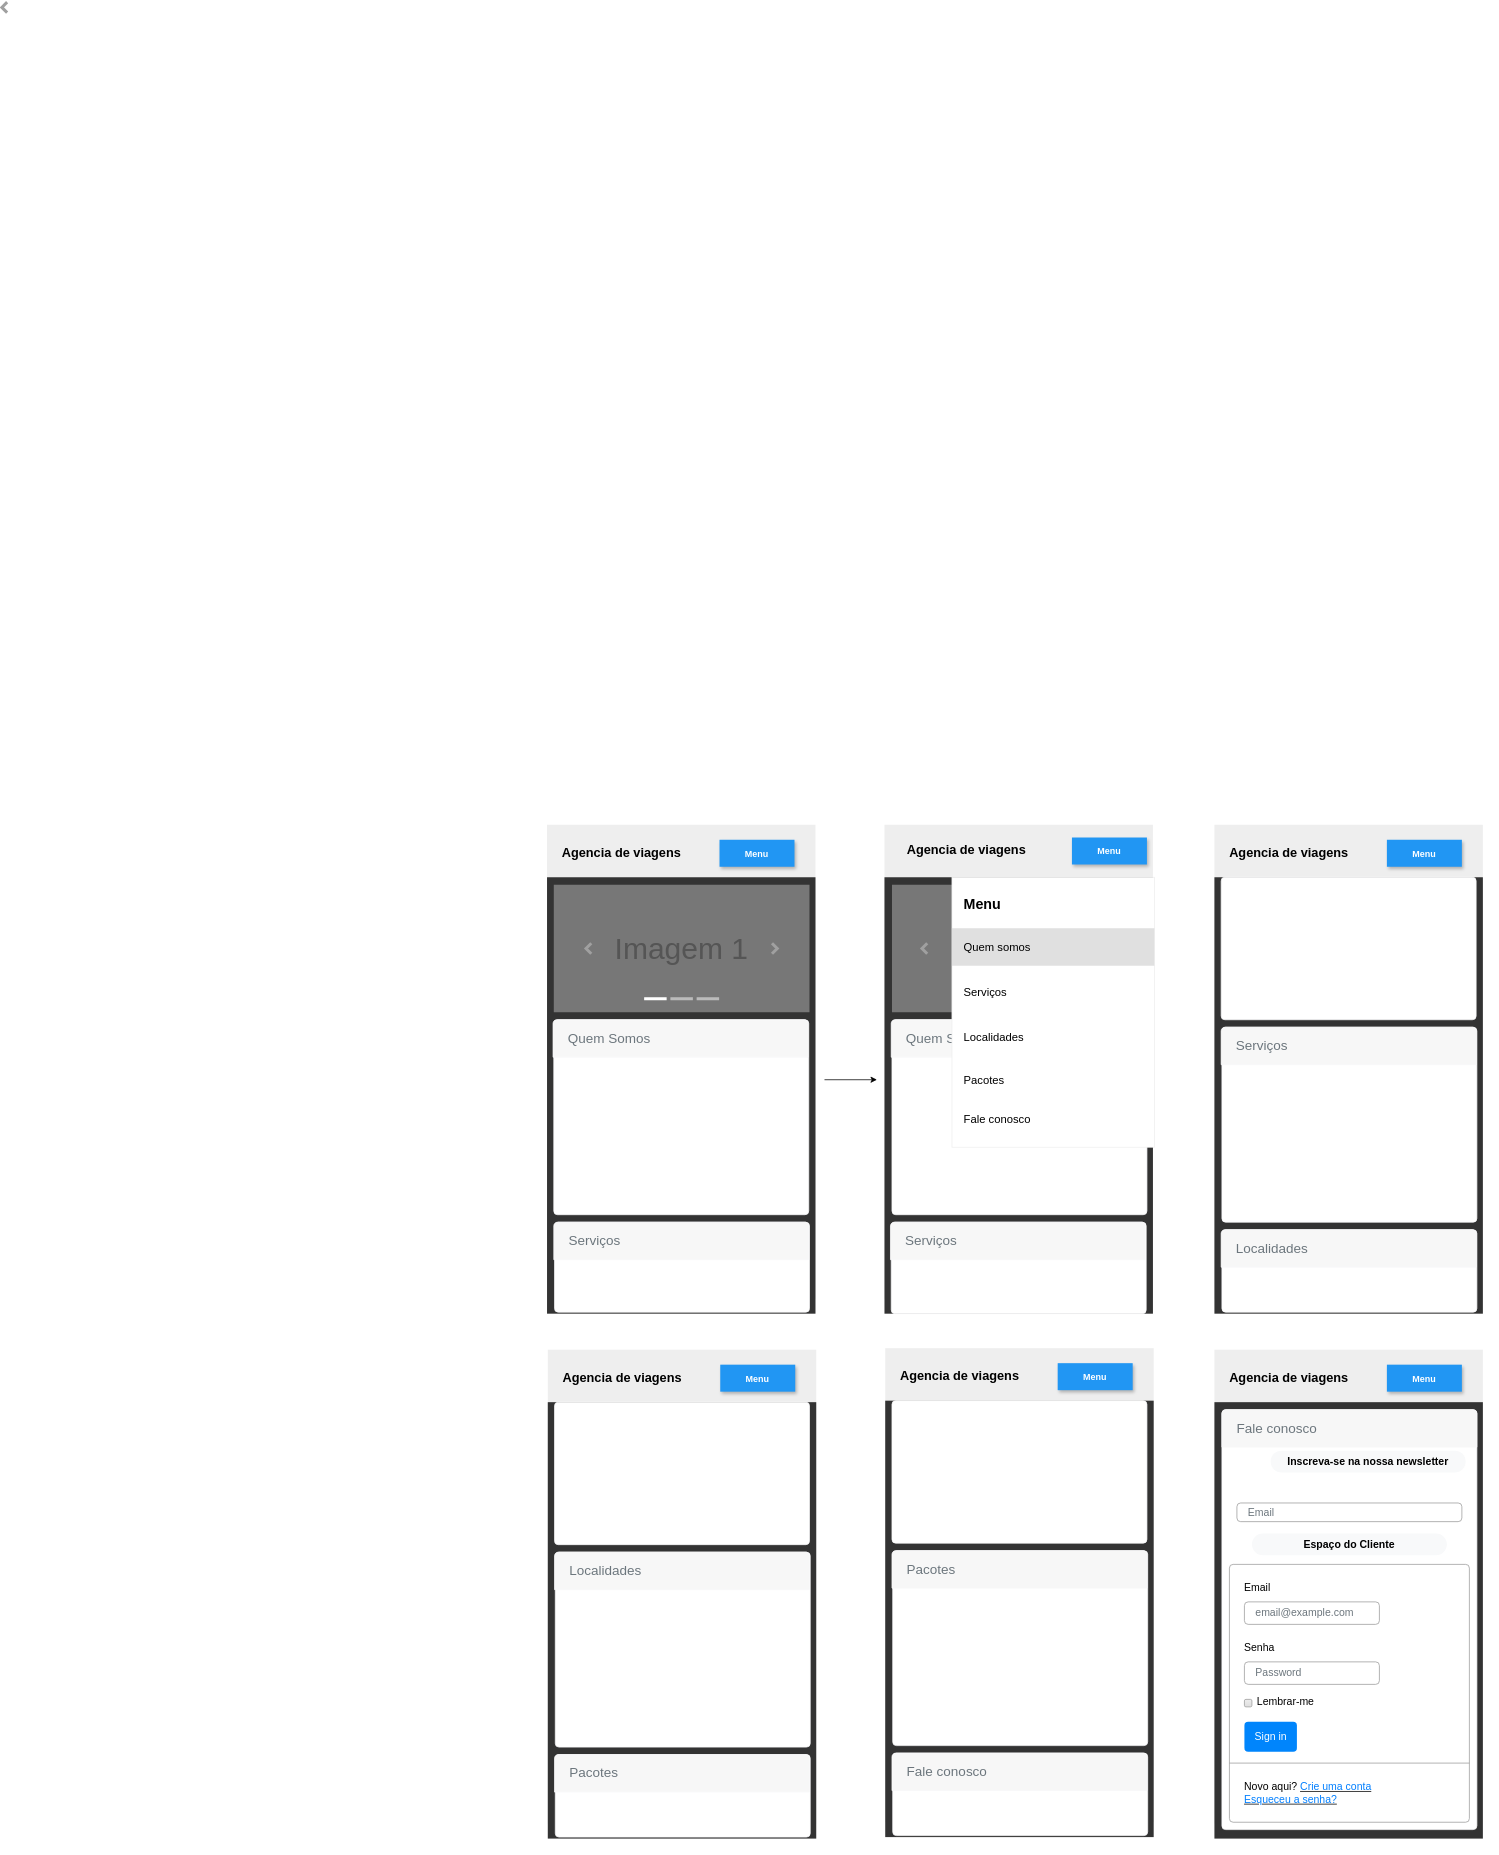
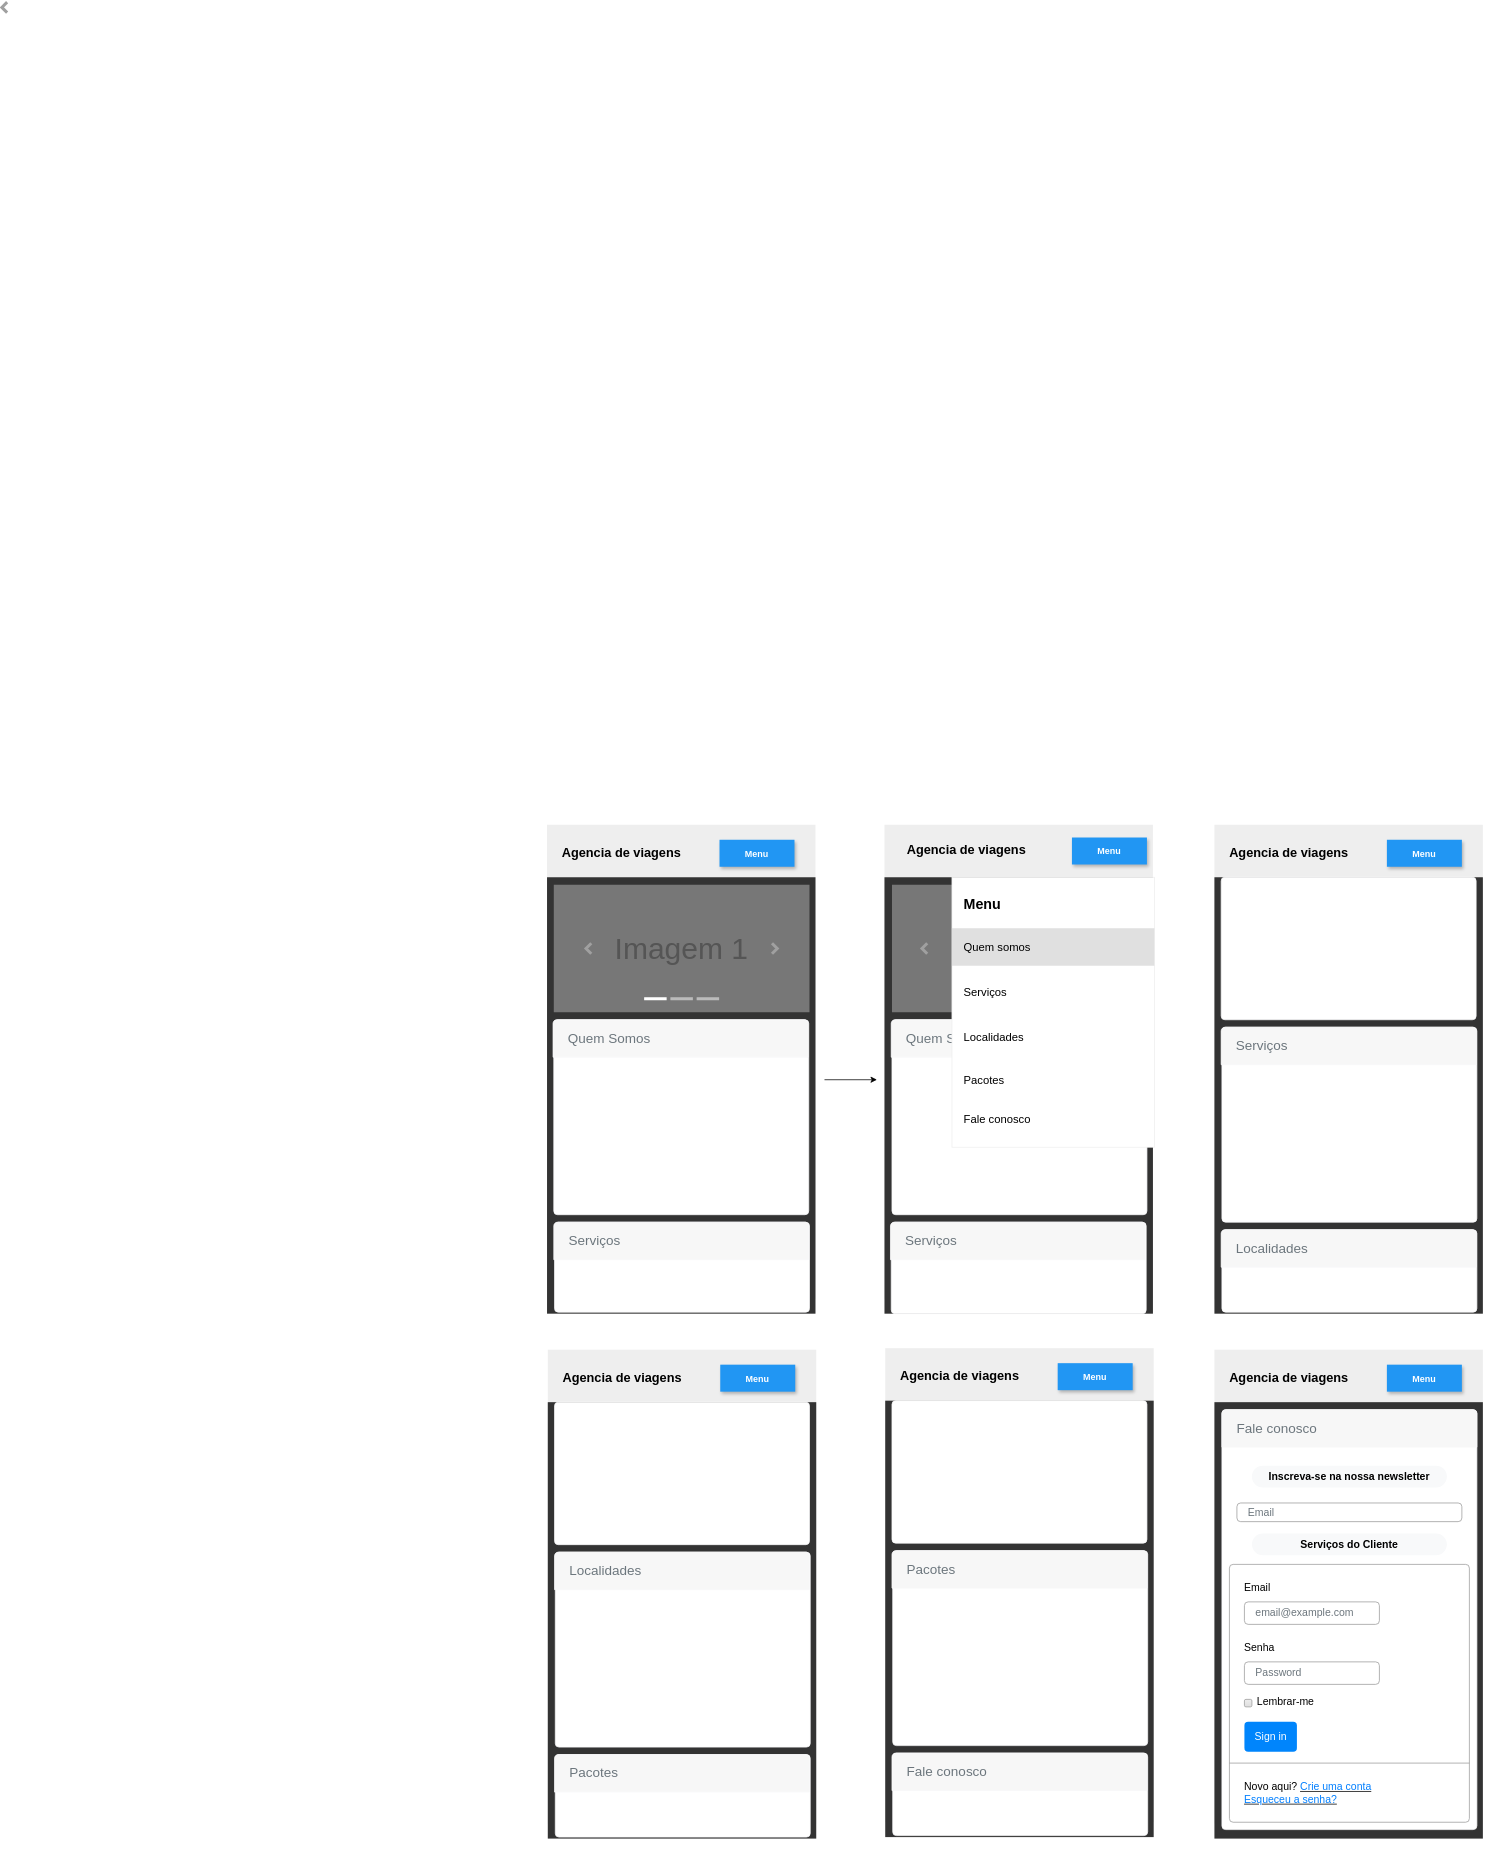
(1368, 1462) -> (1350, 1477)
(1350, 1545) -> (1350, 1545)
